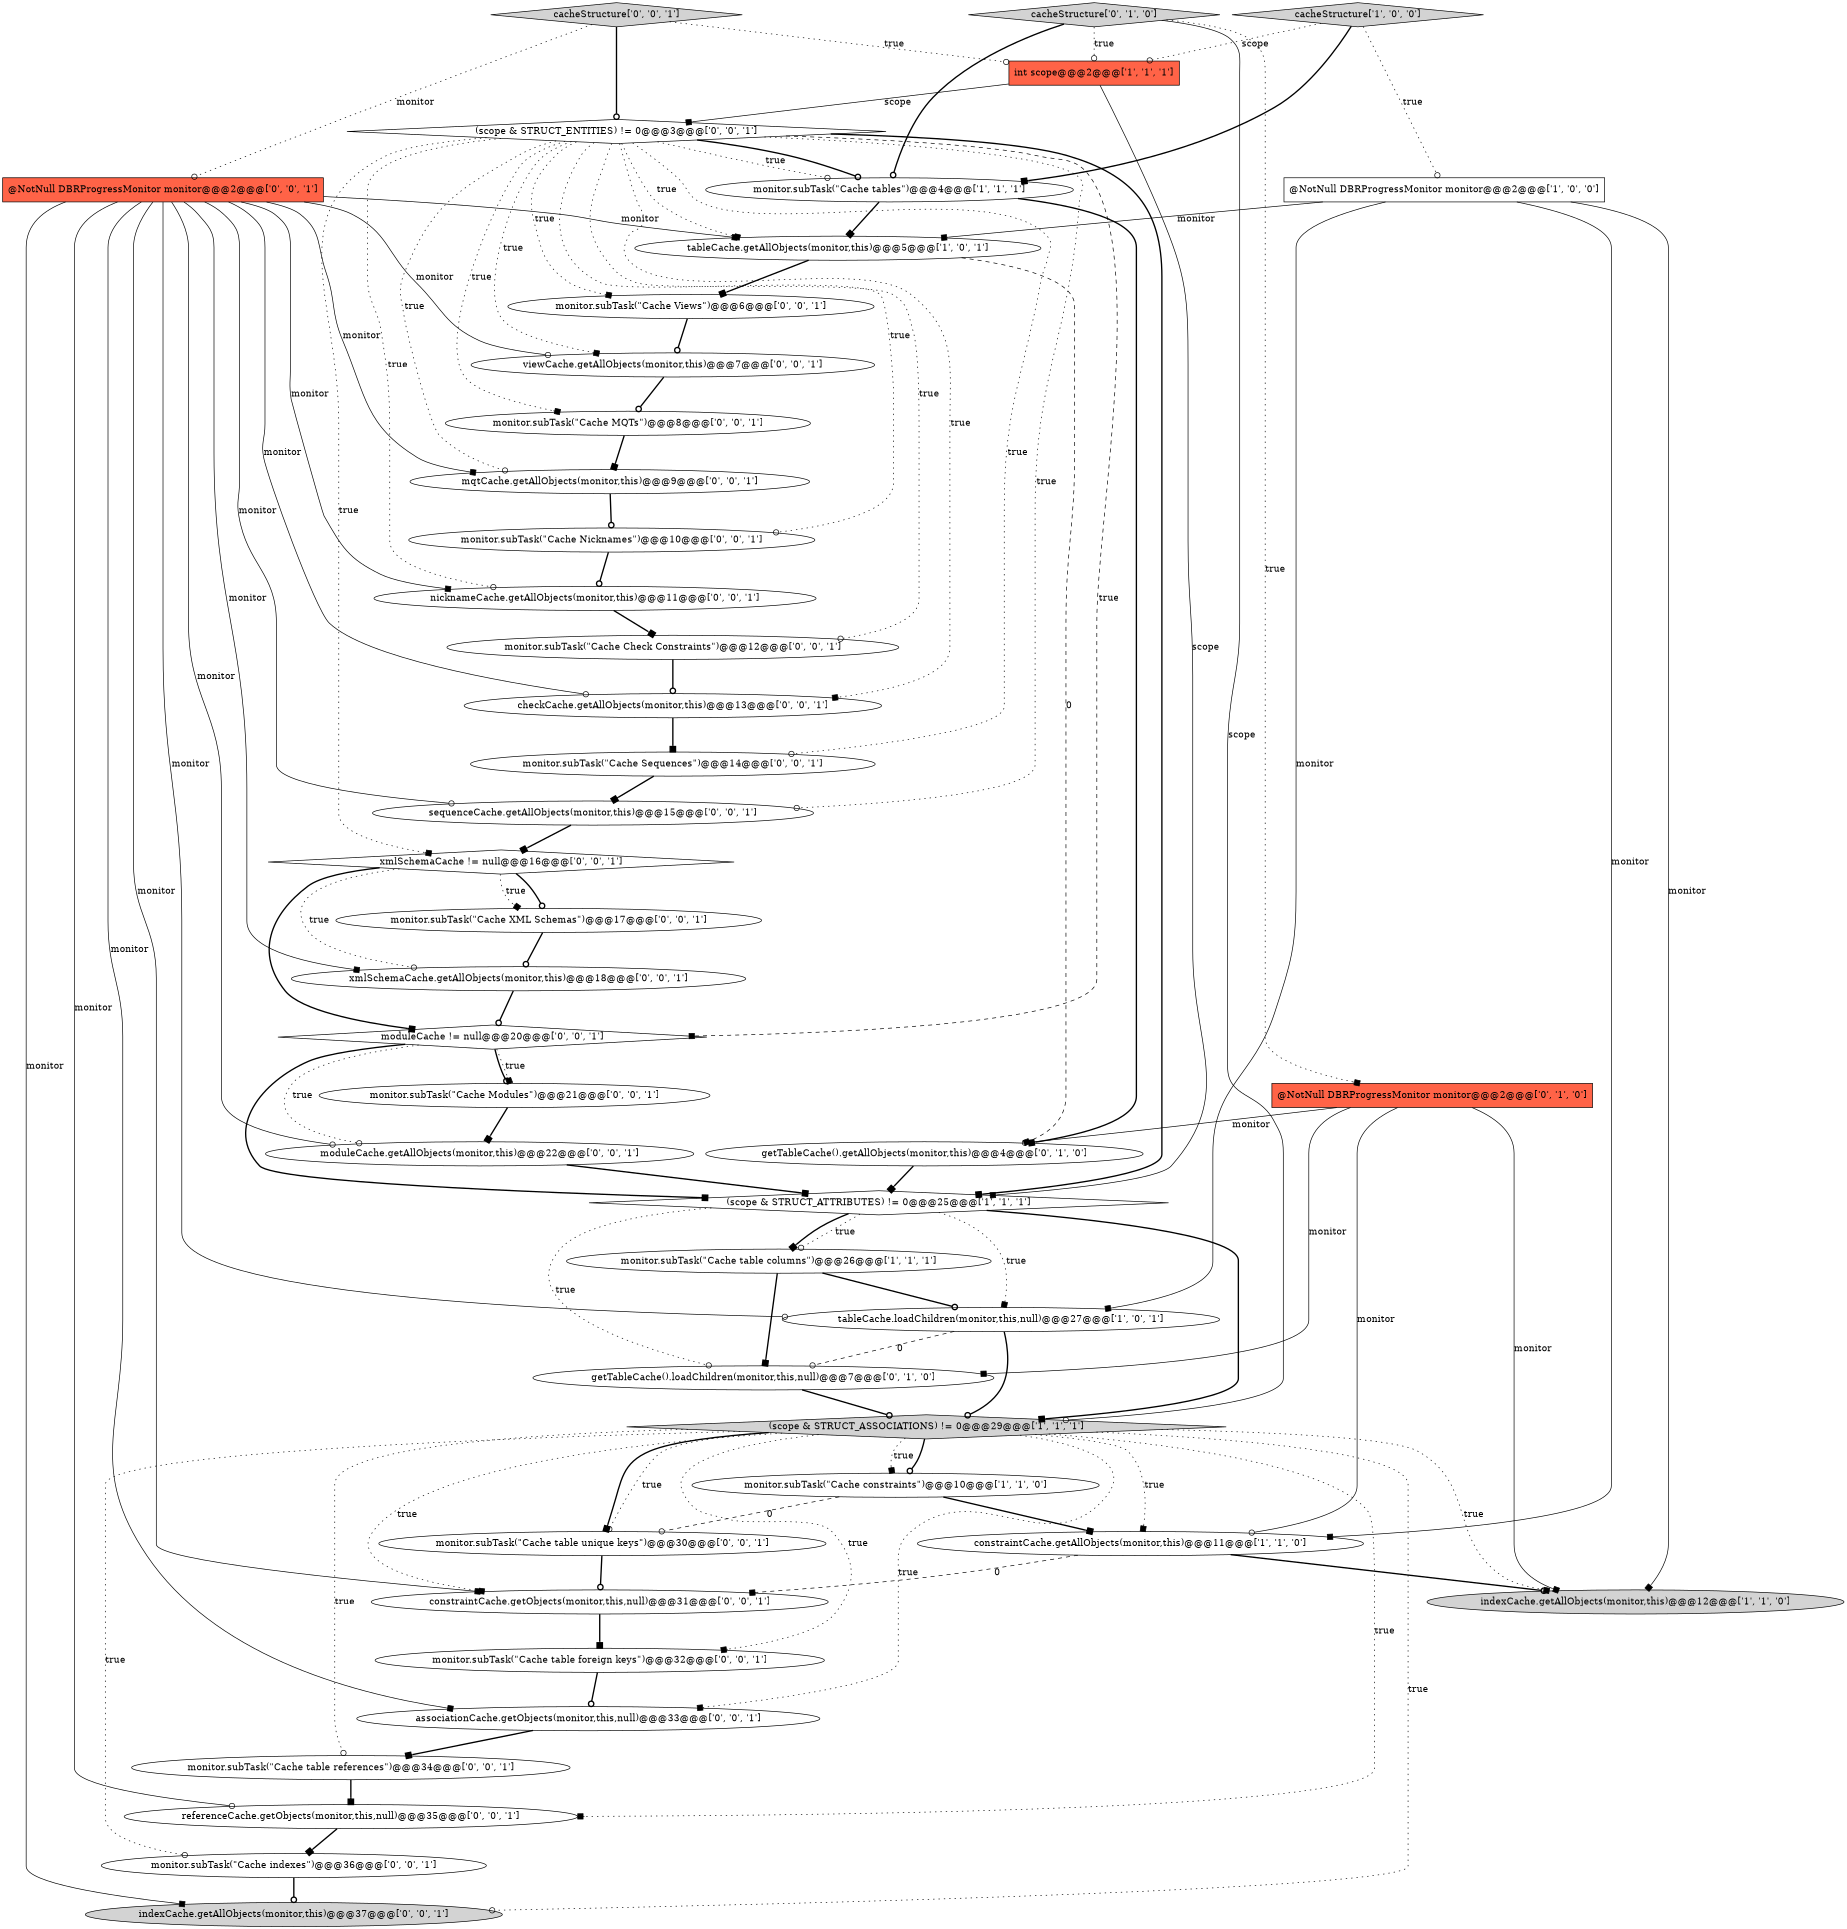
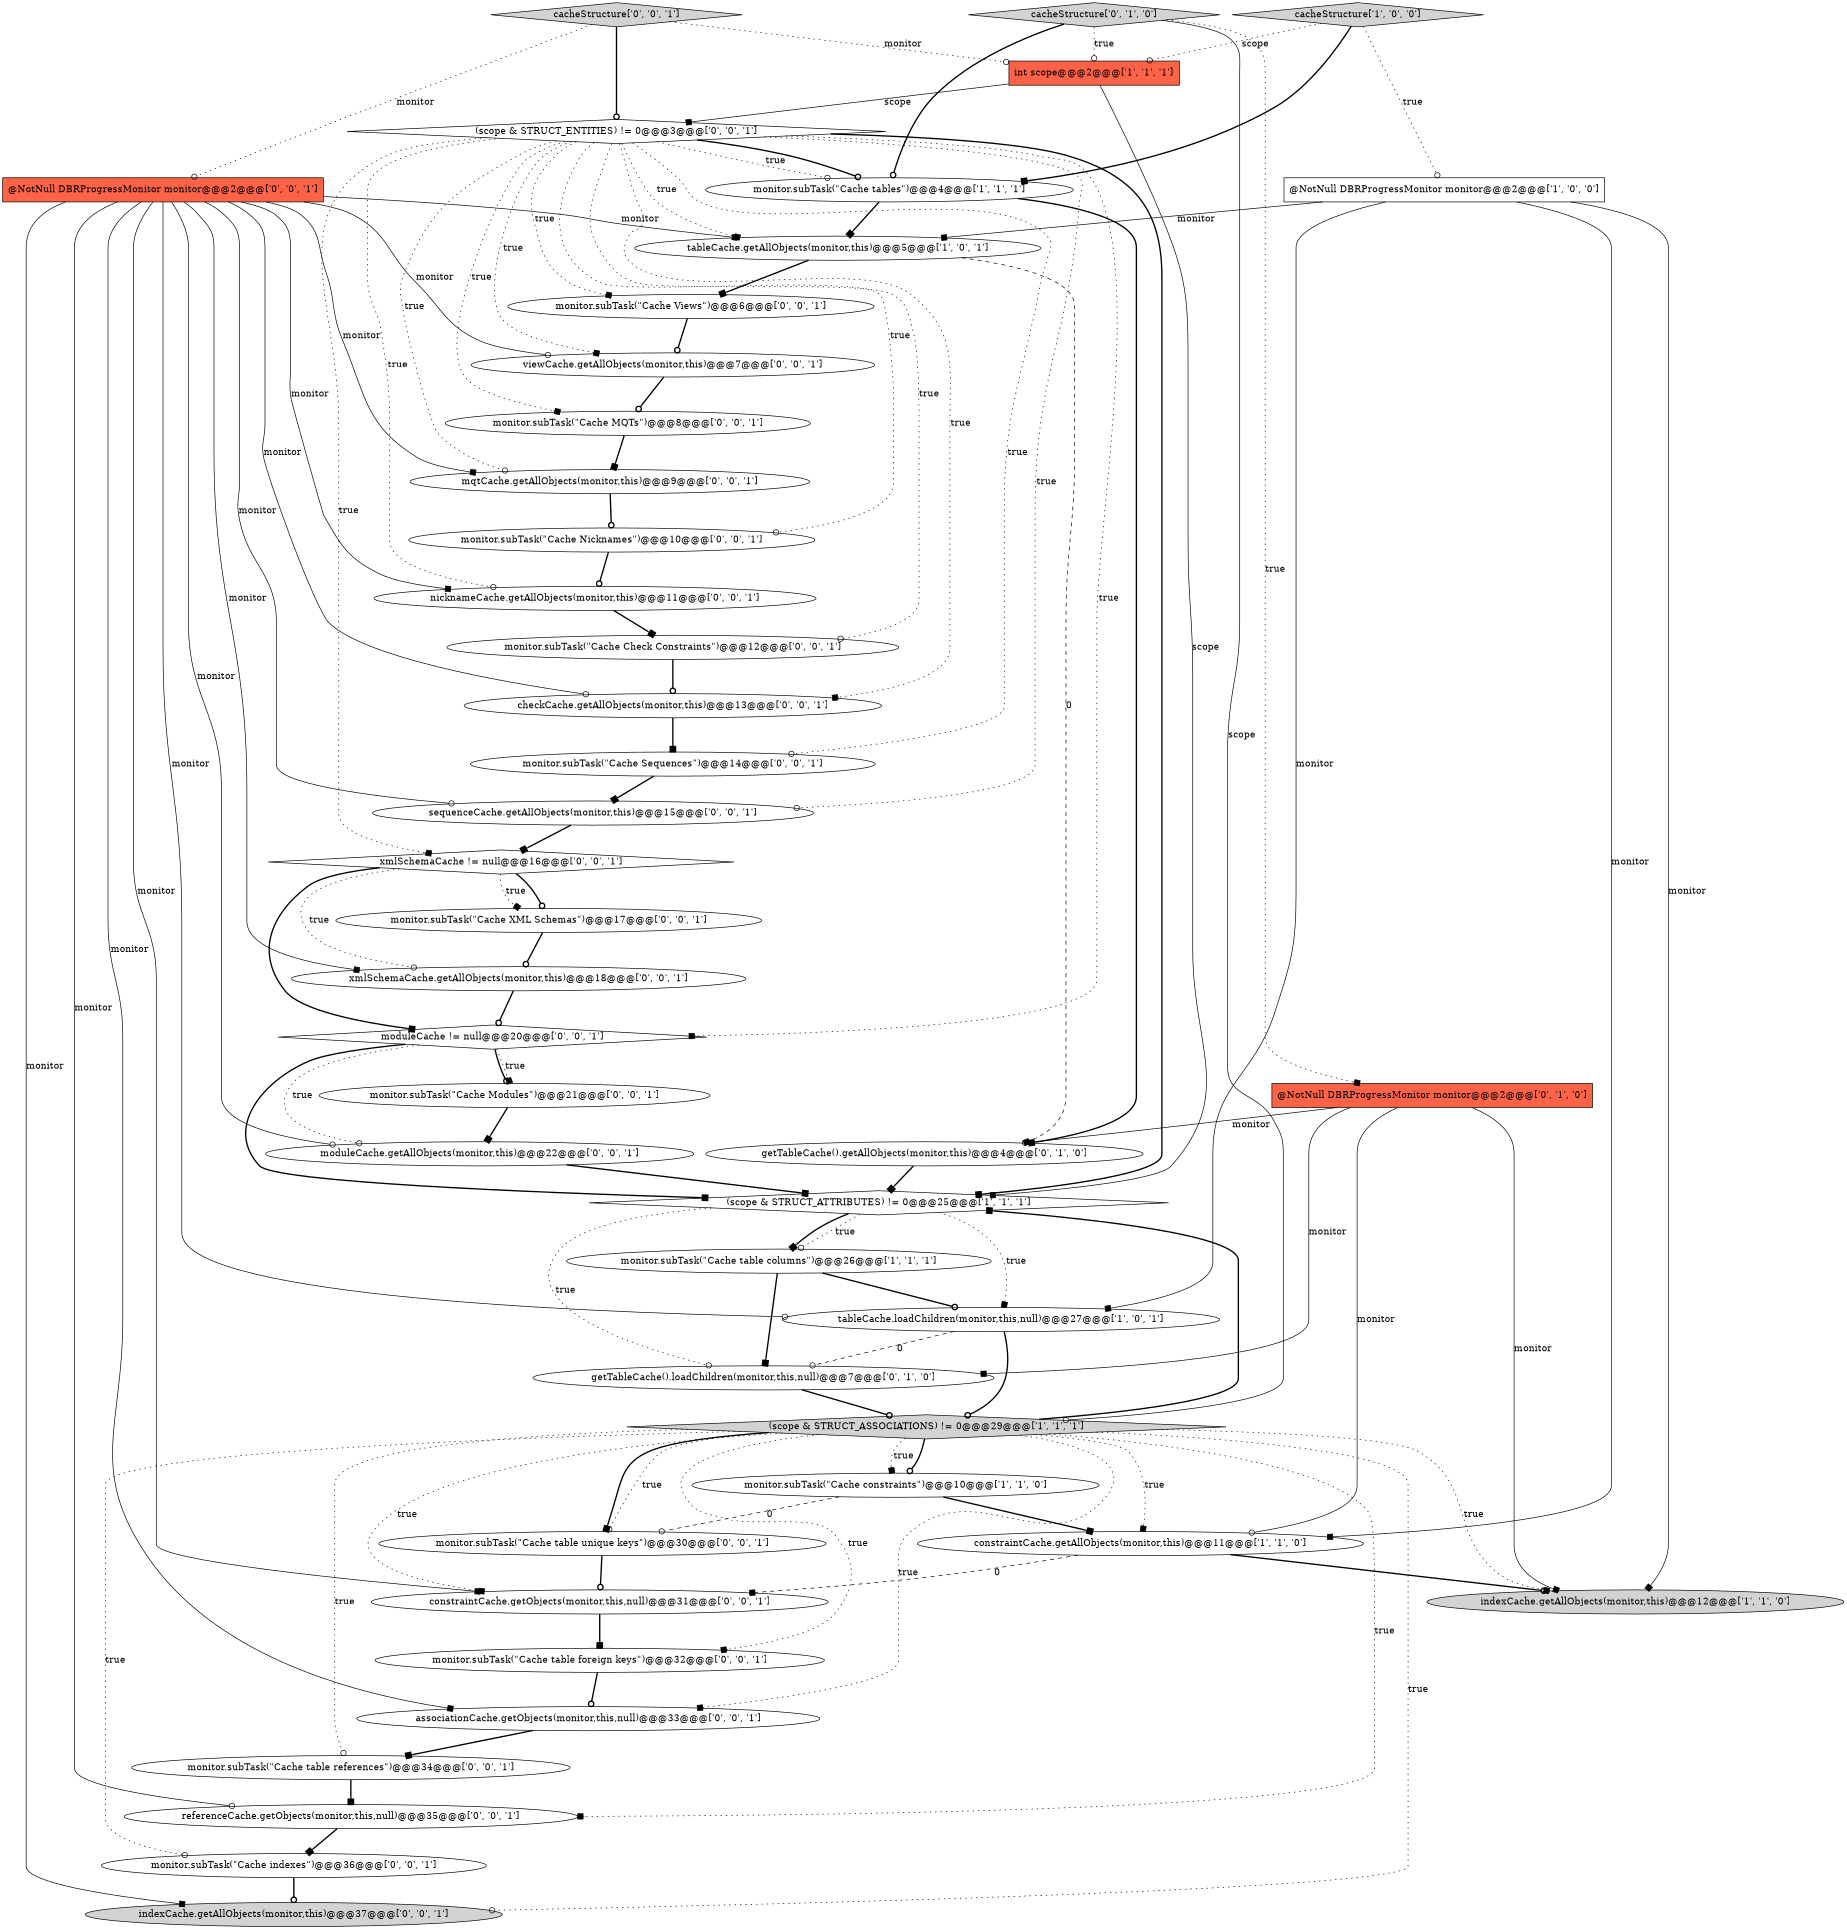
(895, 44) -> (903, 44)
(1097, 626) -> (1097, 626)
(1238, 1289) -> (1238, 1296)
